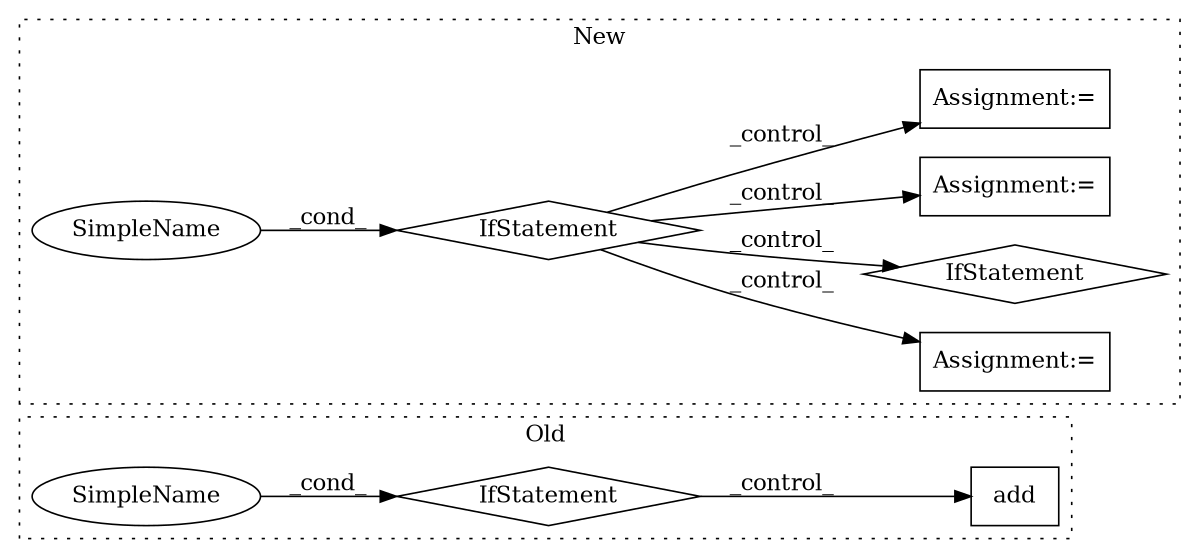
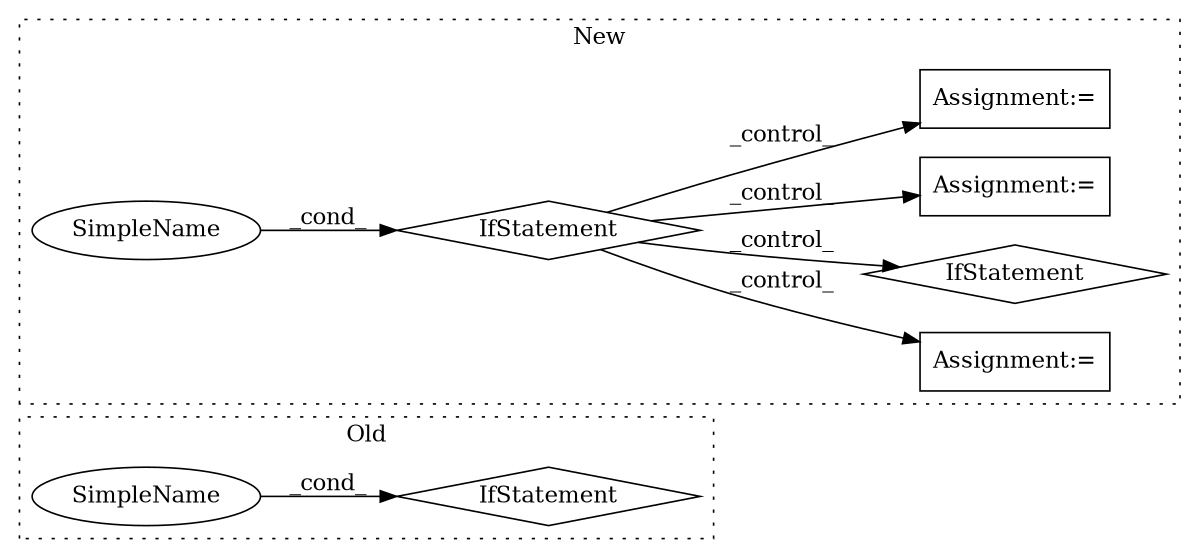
(1015, 496) -> none
